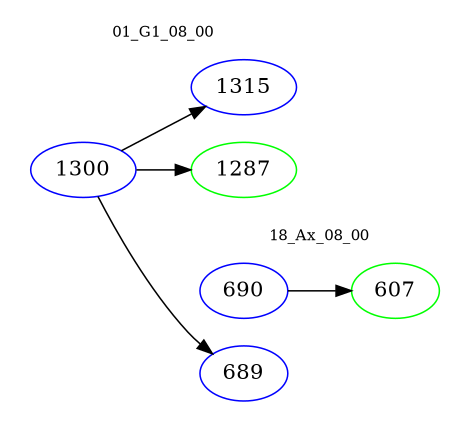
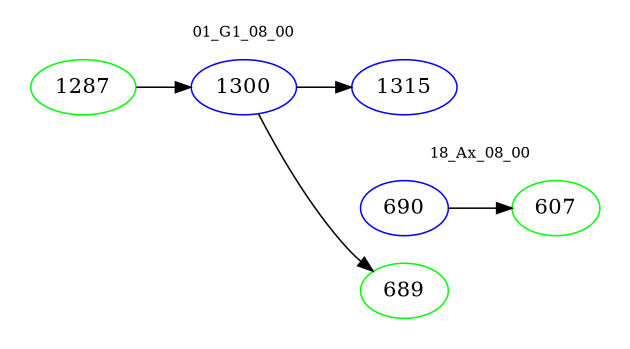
(156, 170) -> (156, 87)
(244, 373) -> (404, 291)
